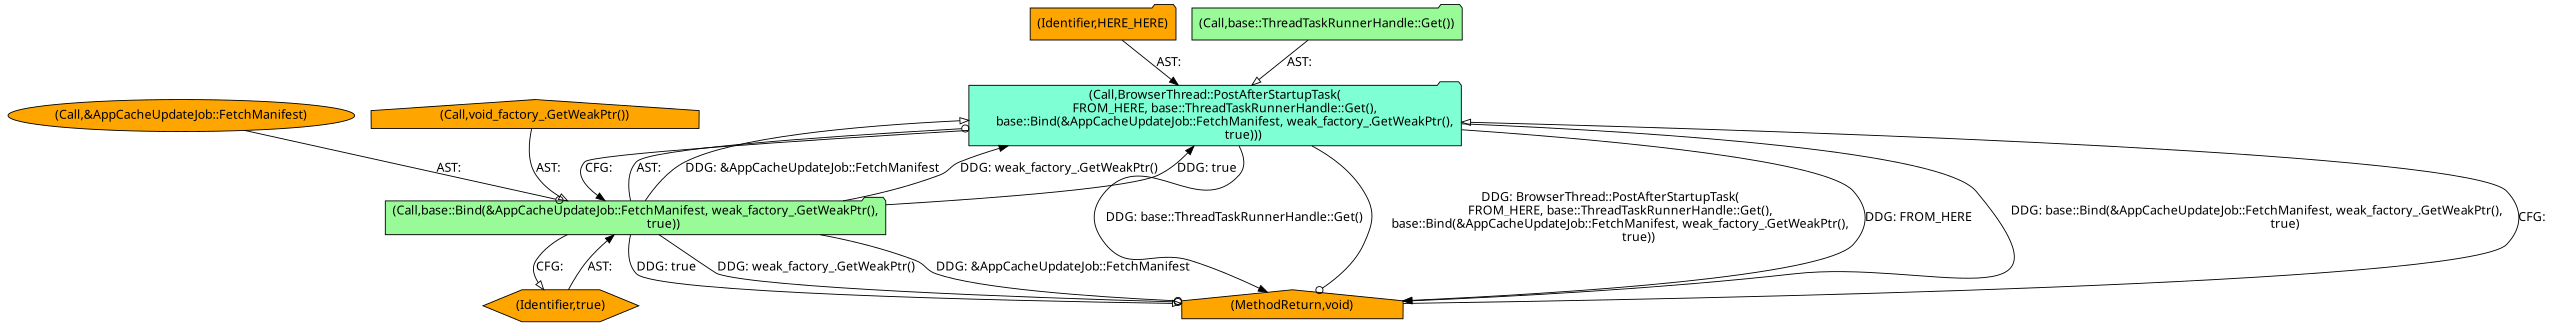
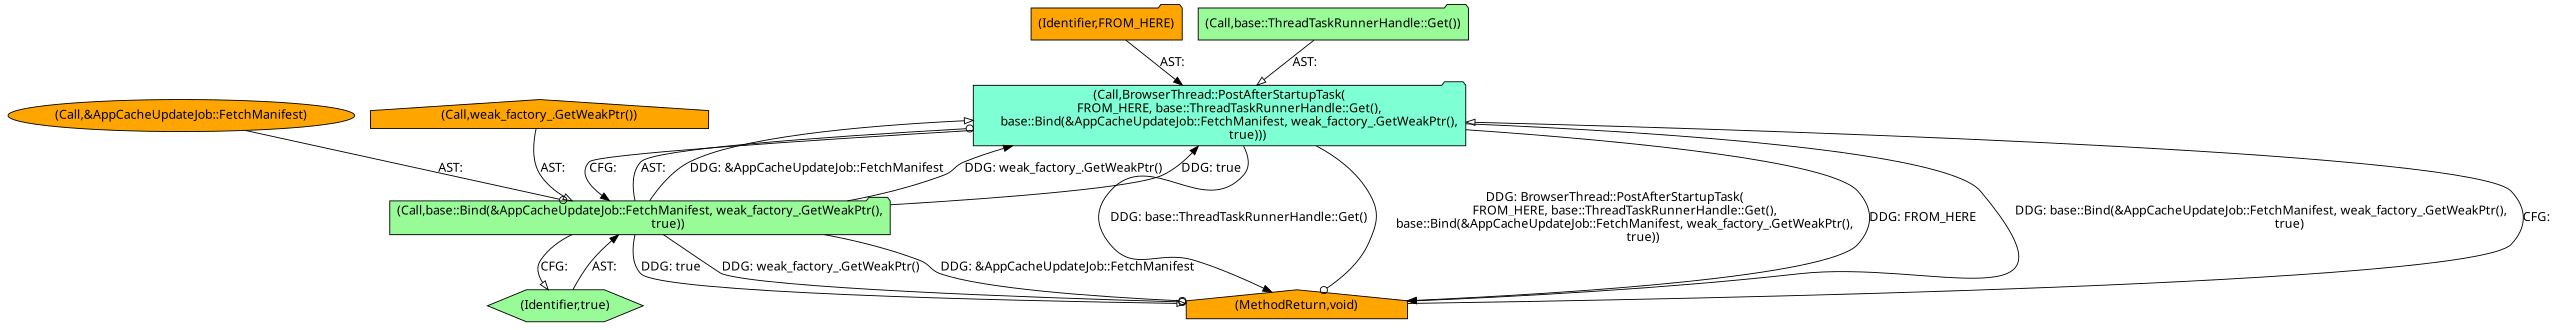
(1103, 24) -> (1107, 24)
(535, 116) -> (540, 116)
(561, 306) -> (565, 306)
